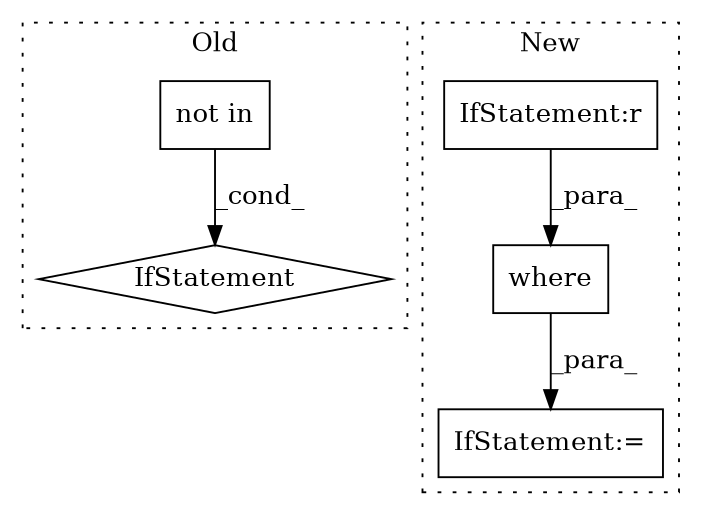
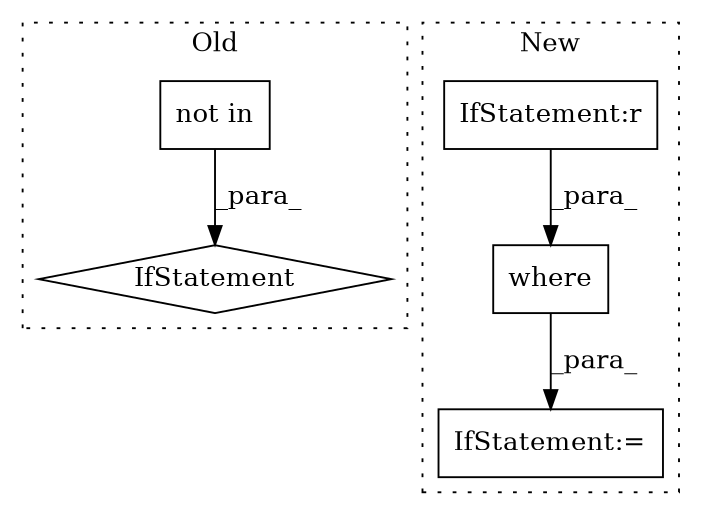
(260, 197) -> (258, 197)
